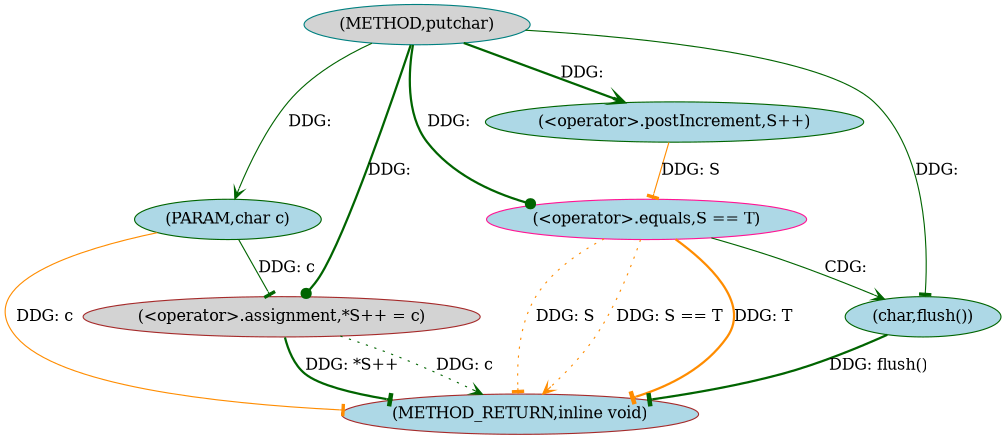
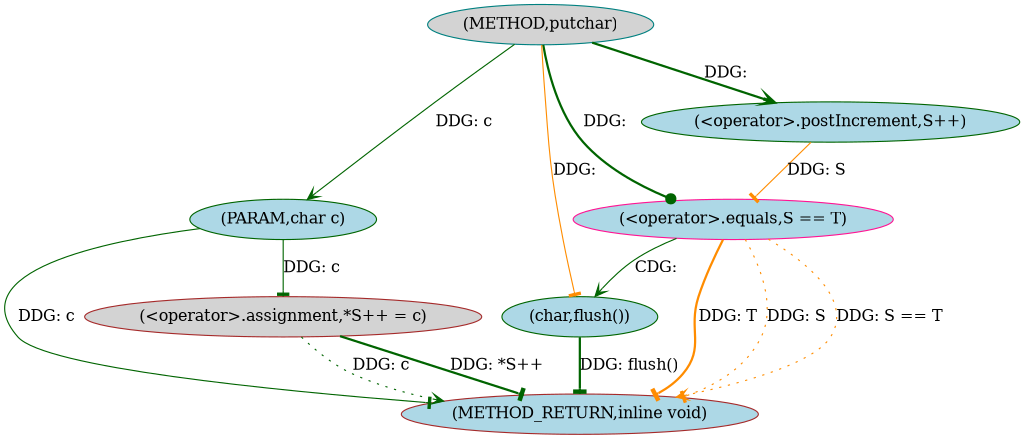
(803, 69) -> (551, 169)
(312, 122) -> (464, 122)
(366, 170) -> none
(71, 369) -> (94, 363)
